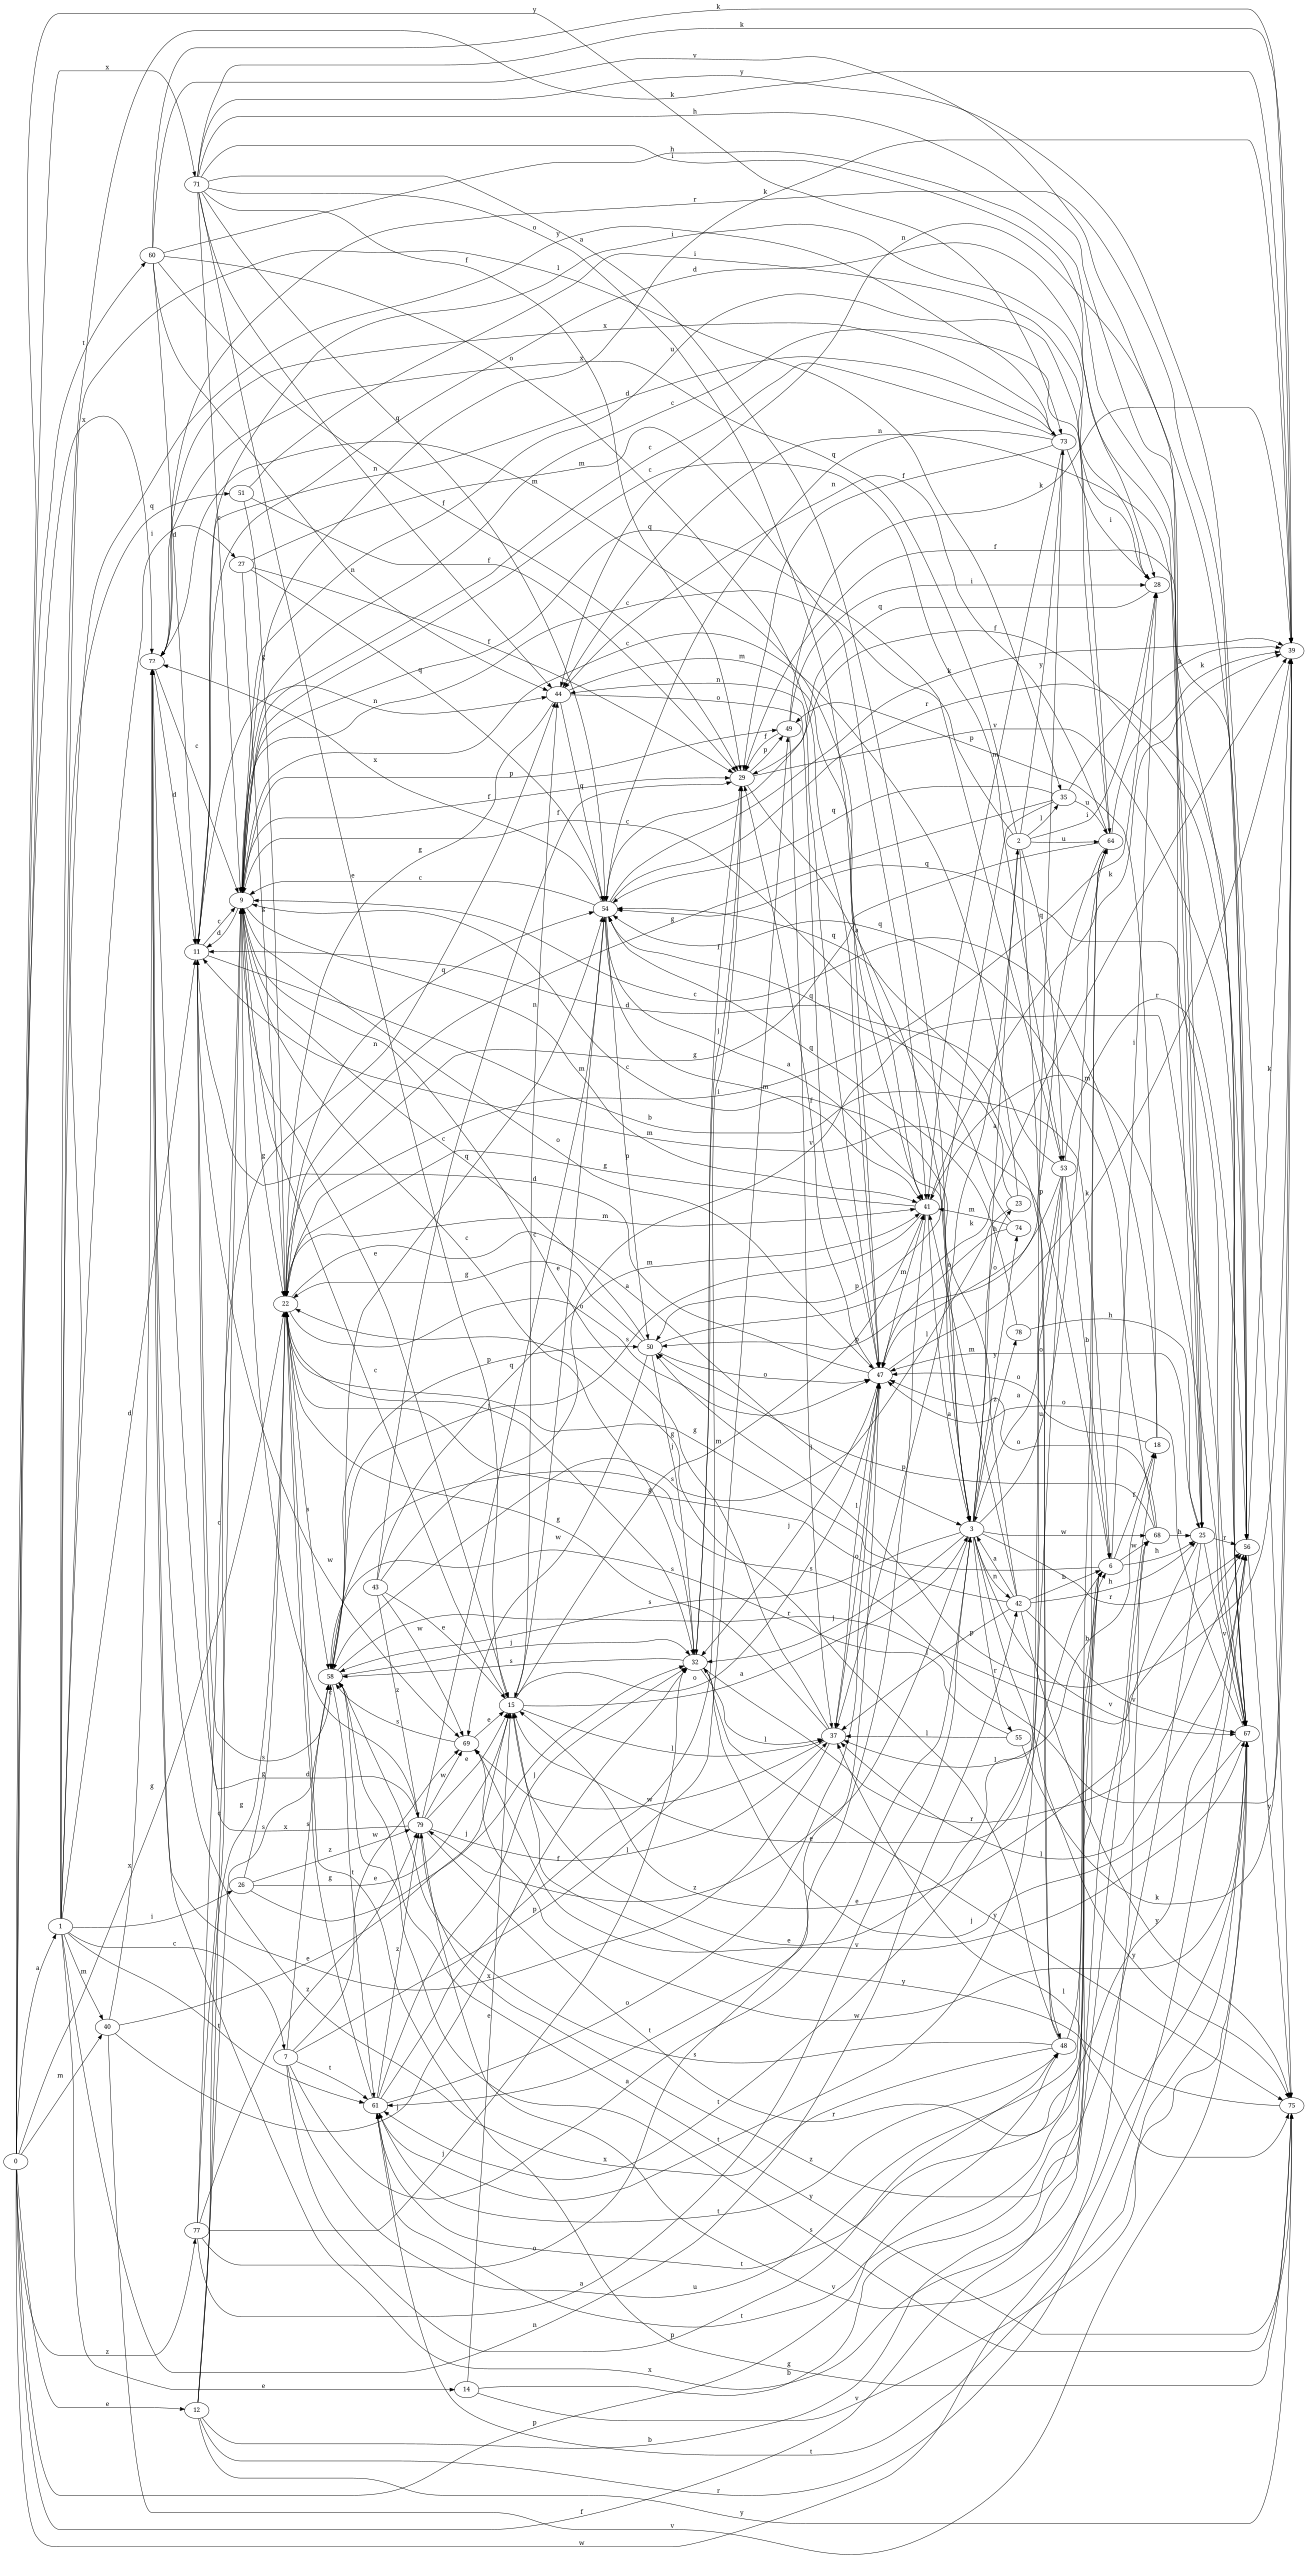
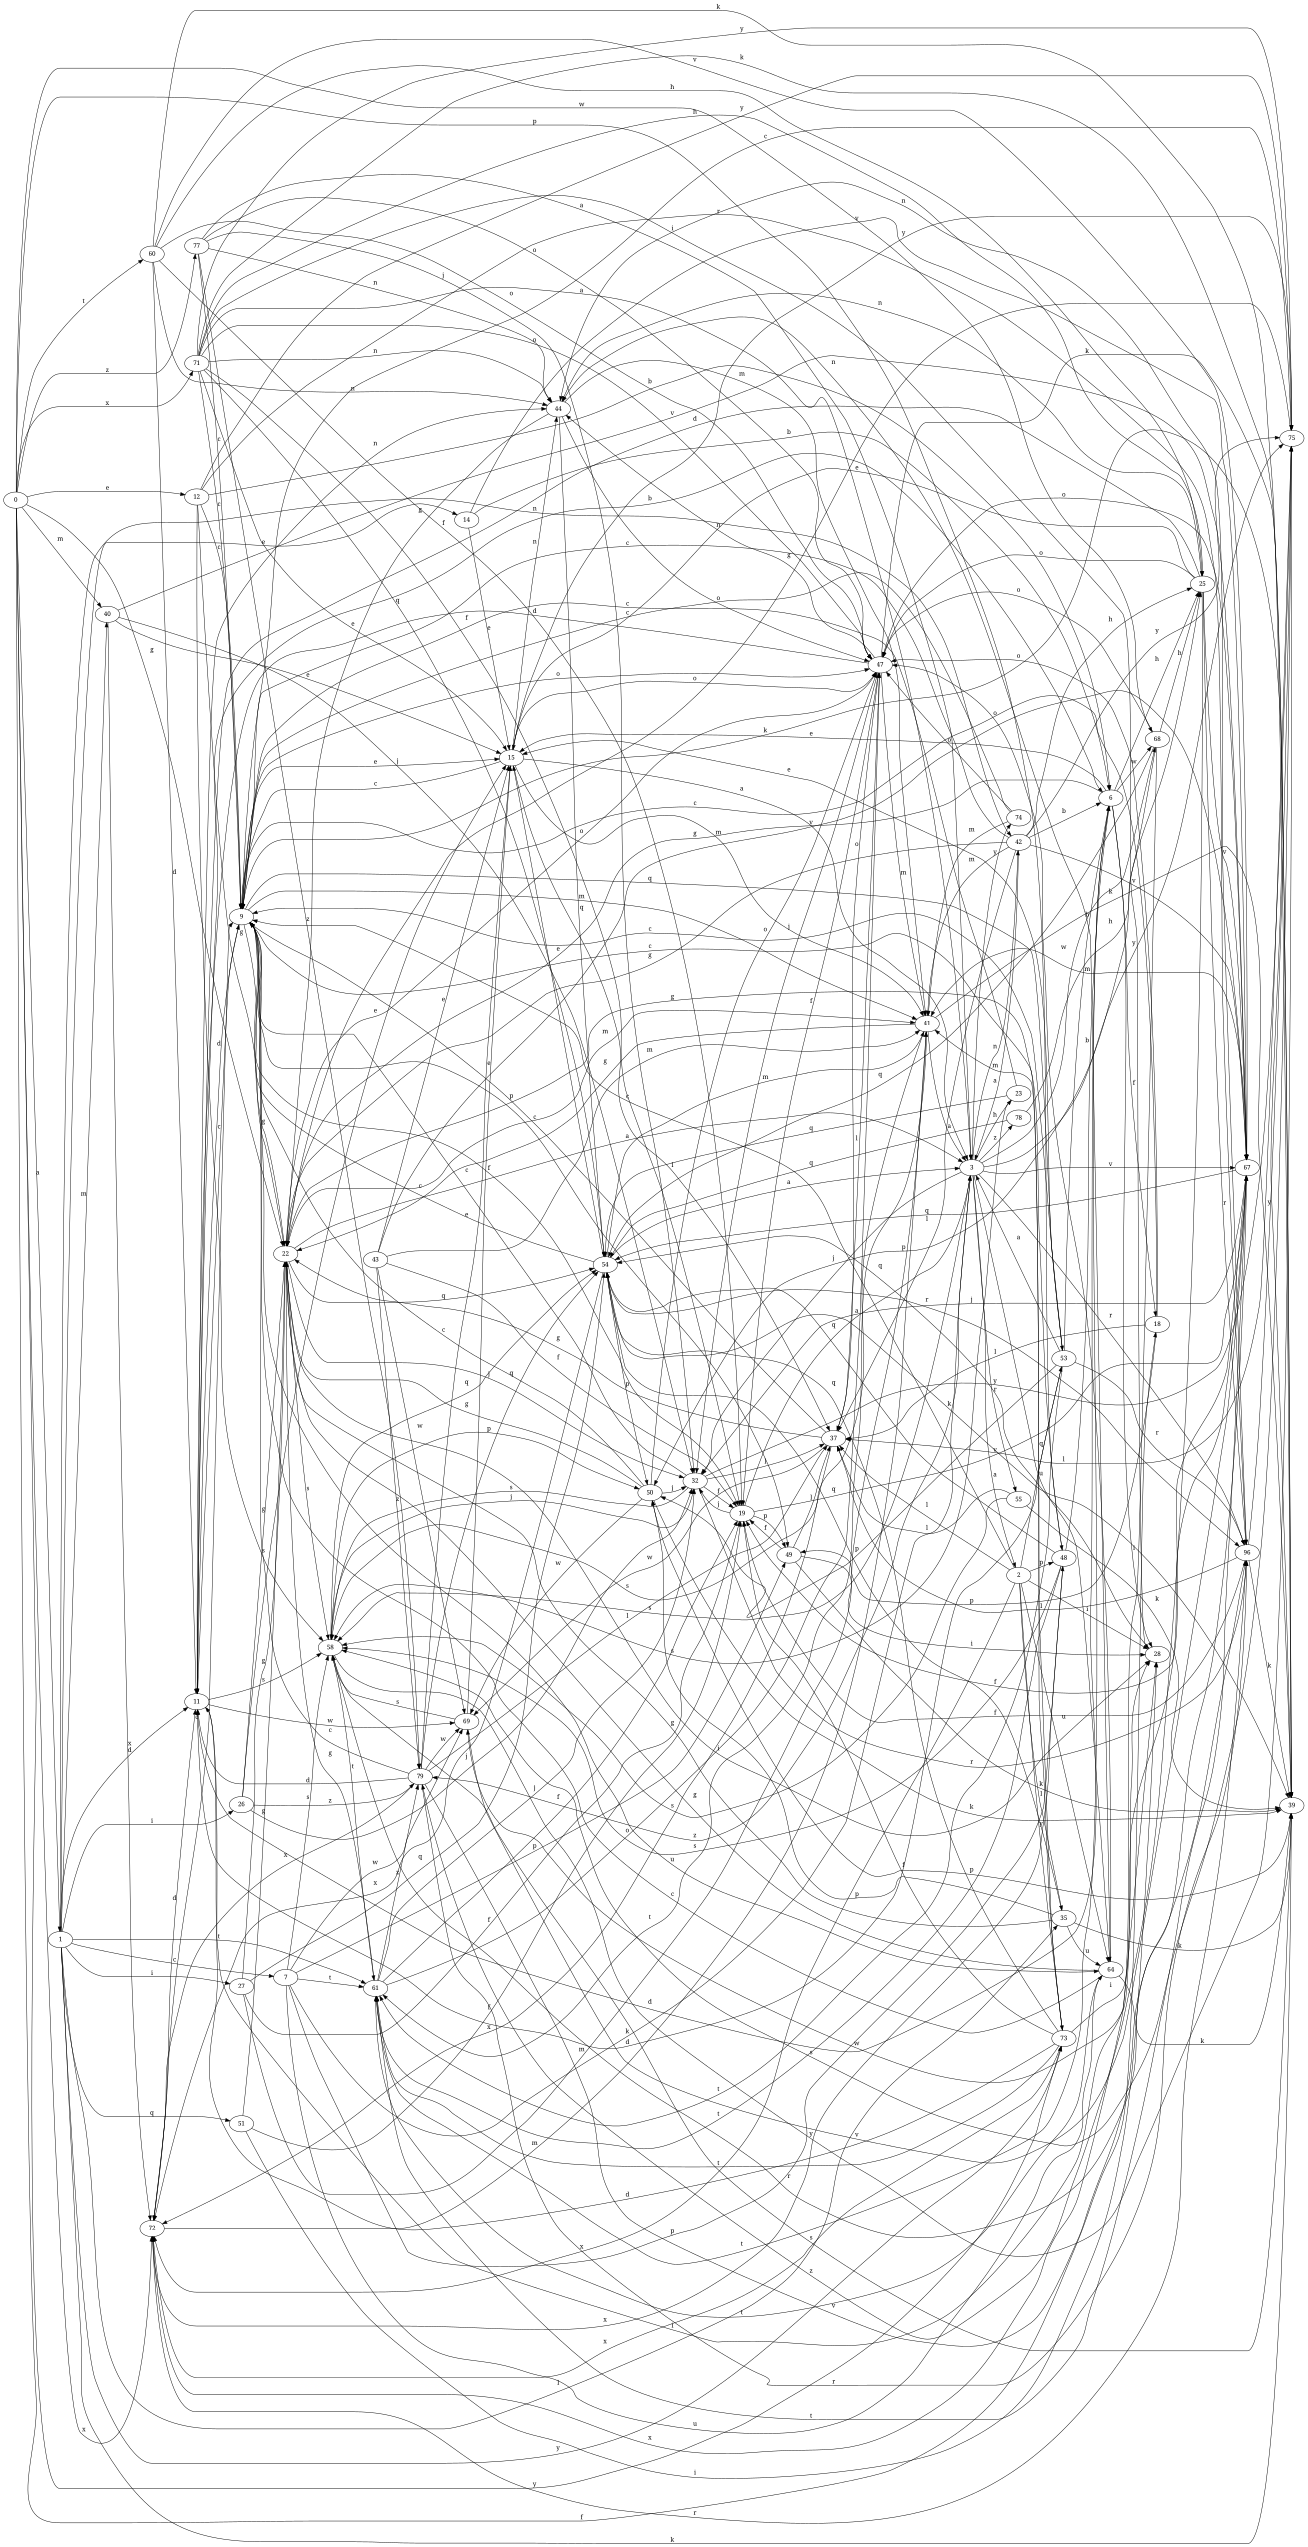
none -> (668, 202)
(742, 778) -> (742, 1514)
(650, 1133) -> (650, 2002)
(1247, 1547) -> (1247, 1553)
(628, 2082) -> (628, 2031)
